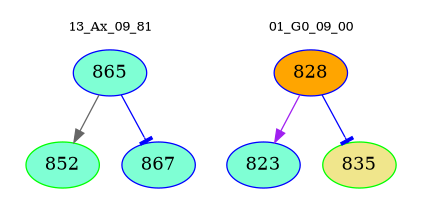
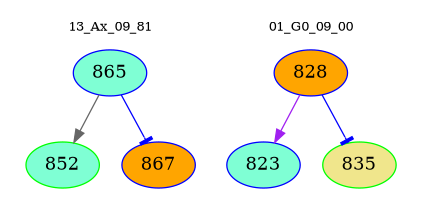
(159, 165) -> (159, 165)
